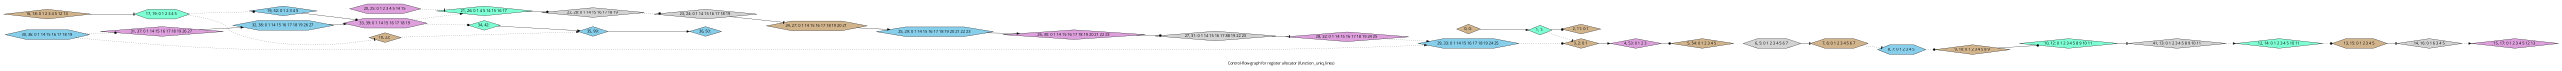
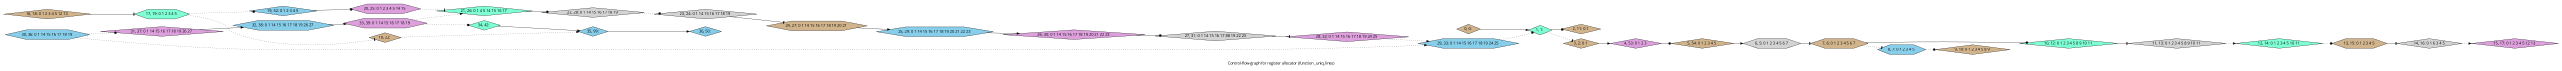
(328, 16) -> (331, 10)
(1540, 43) -> (1516, 37)
none -> (1737, 43)
(2177, 43) -> (2177, 43)
(2017, 47) -> (1946, 42)
